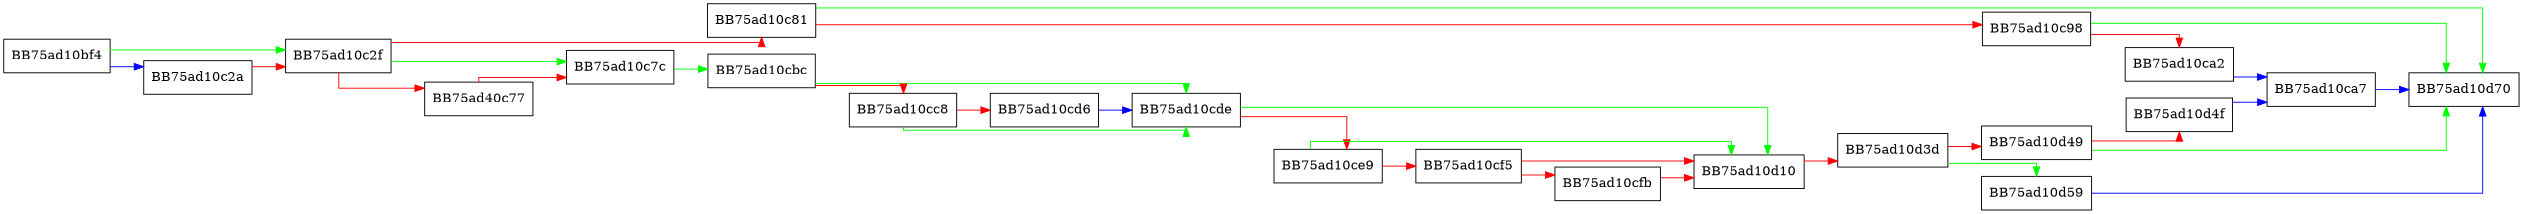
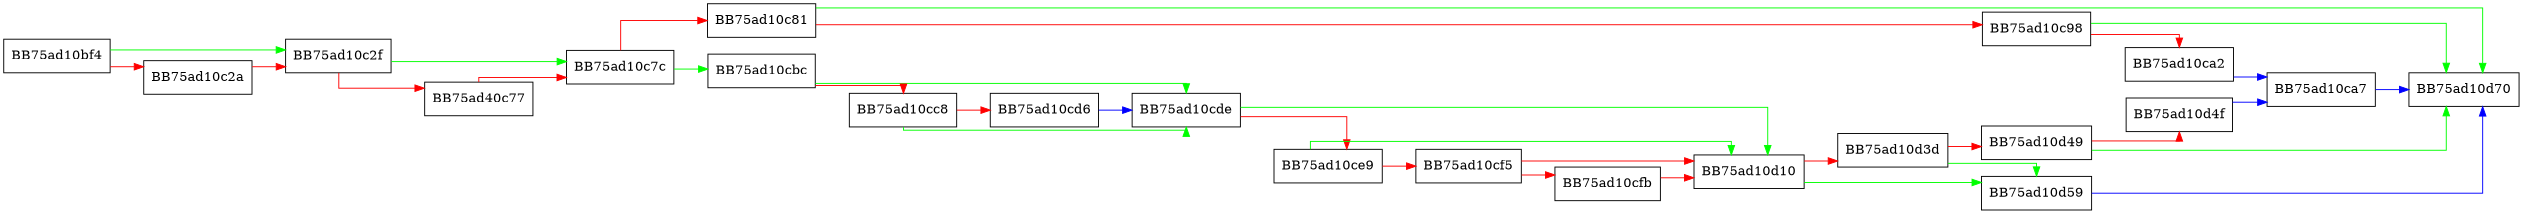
(577, 42) -> (644, 21)
(122, 67) -> (122, 67)
none -> (1888, 182)
